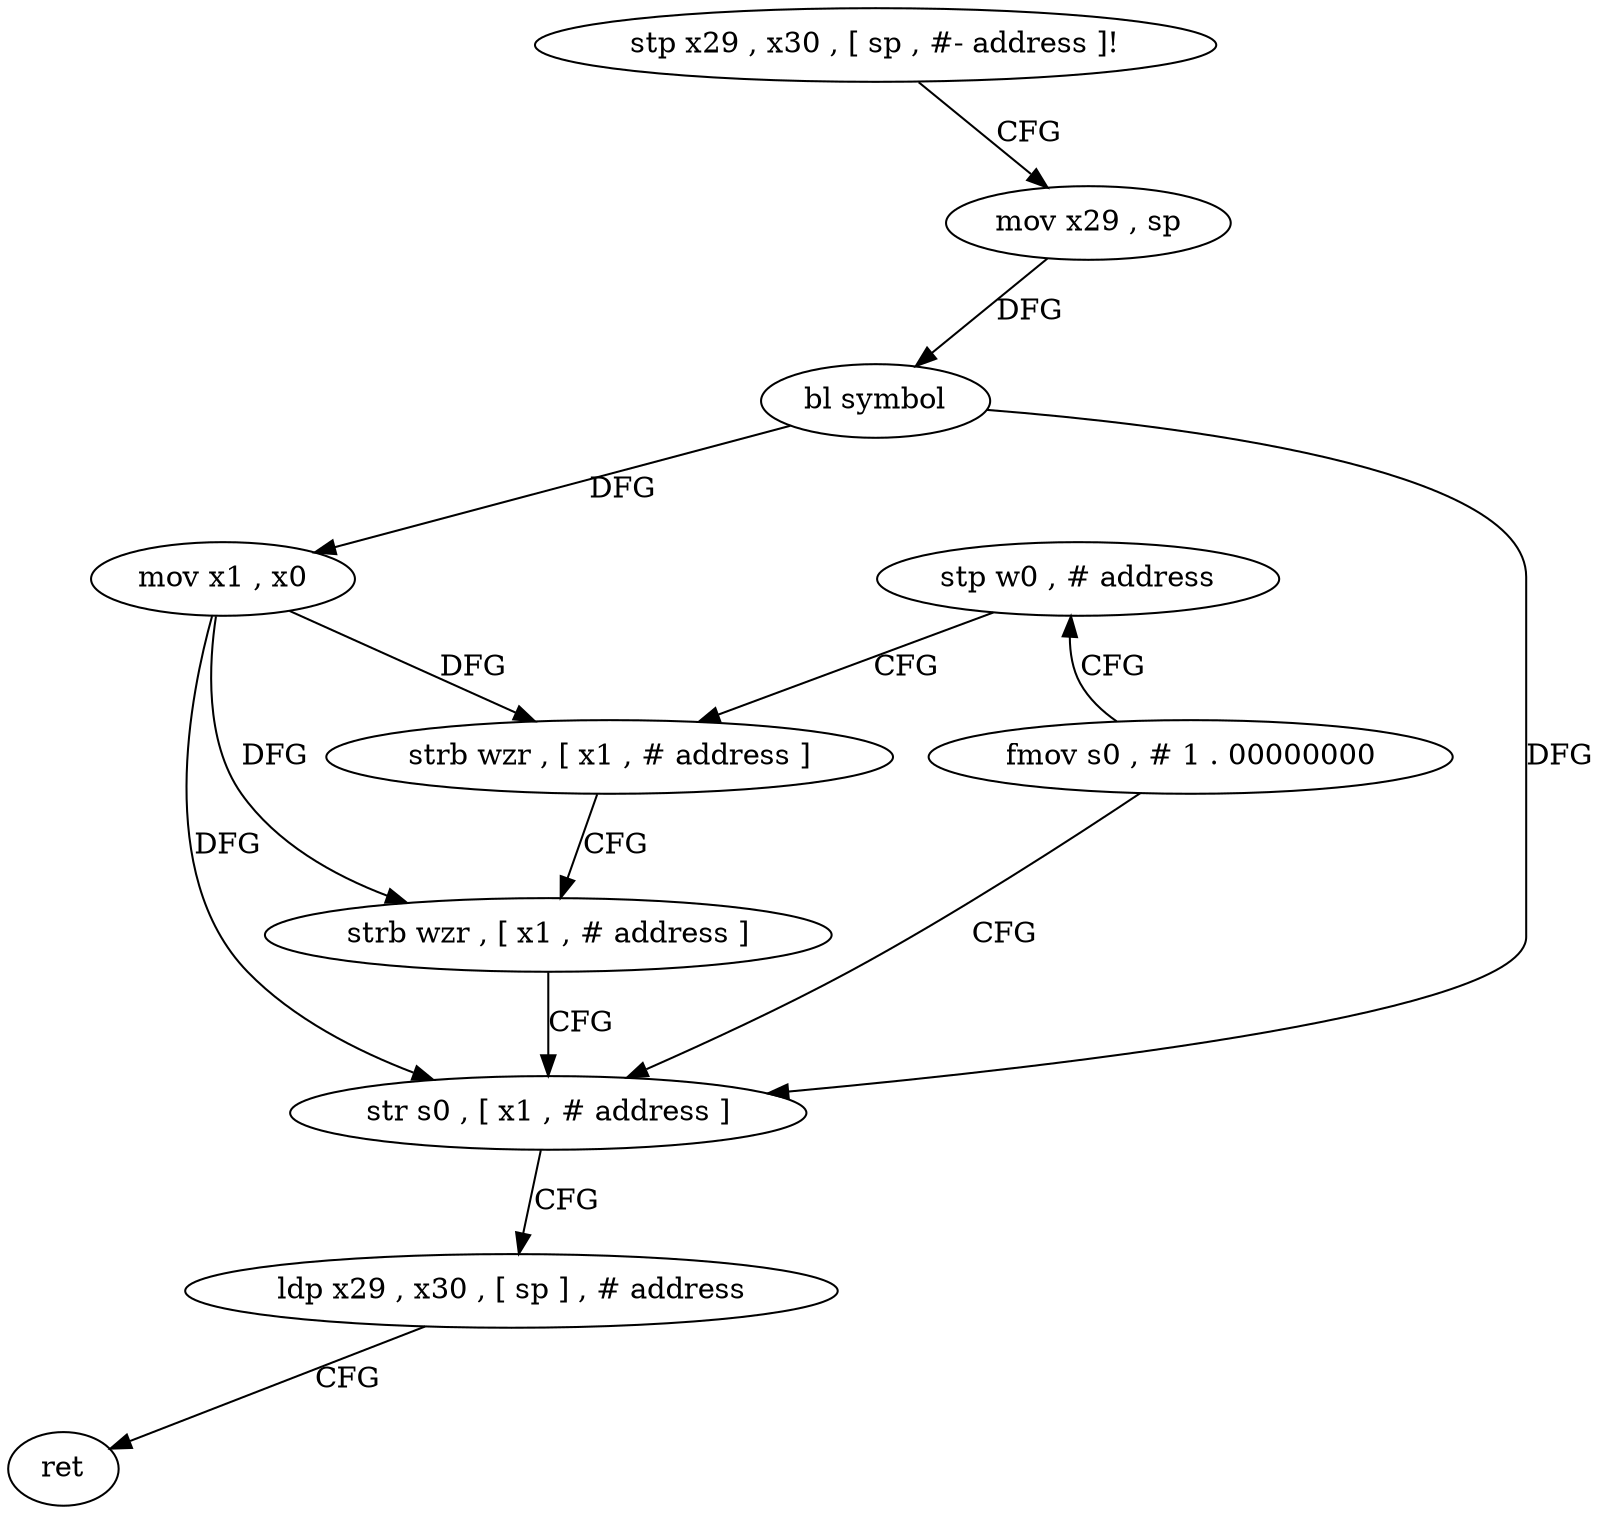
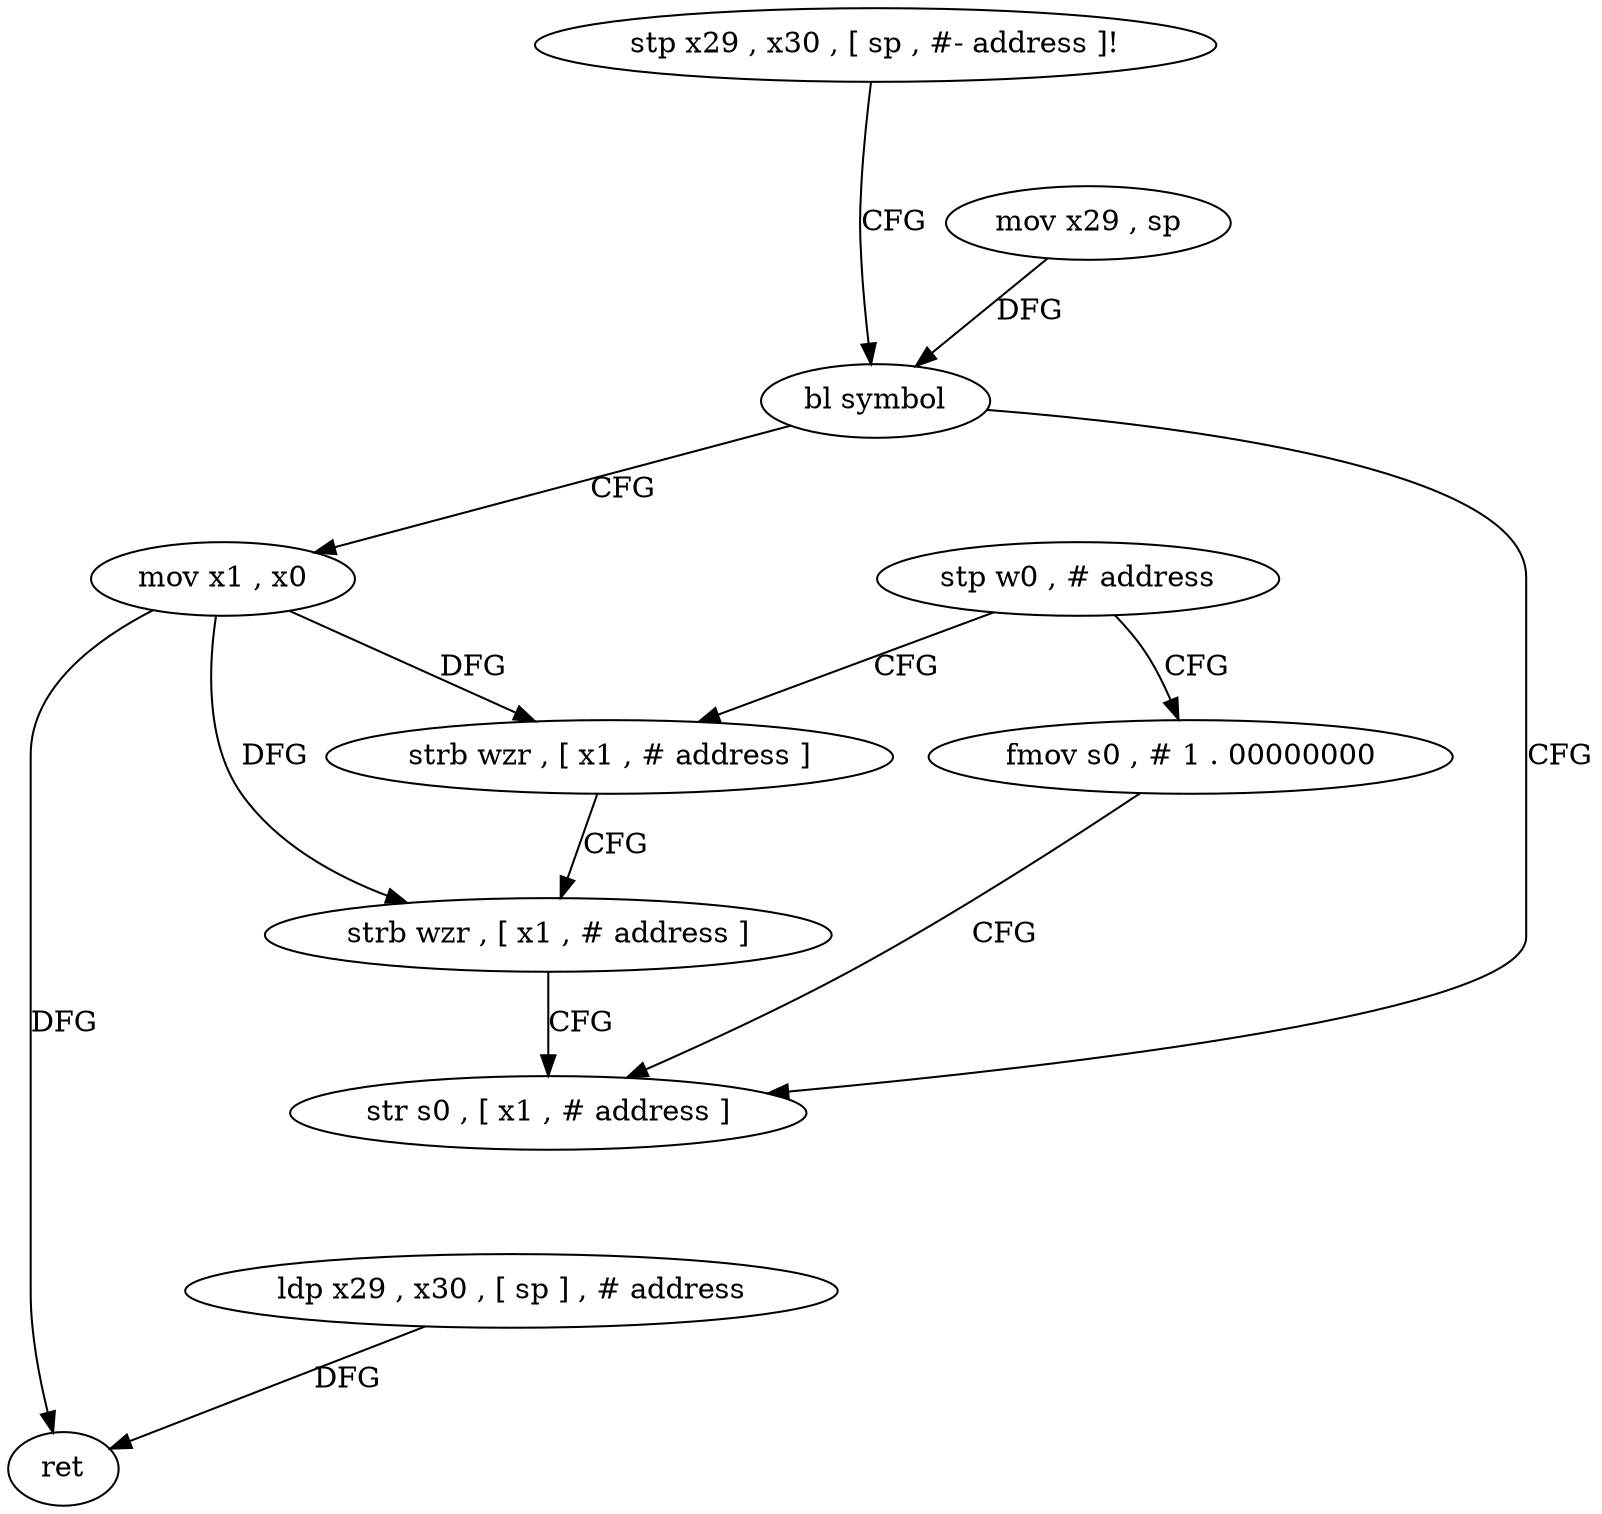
(975, 128) -> (860, 213)
(623, 490) -> (623, 490)
(1082, 686) -> (1147, 655)
(1560, 757) -> (1560, 757)
(203, 896) -> (31, 985)
(532, 1192) -> none
(348, 1380) -> (348, 1380)
